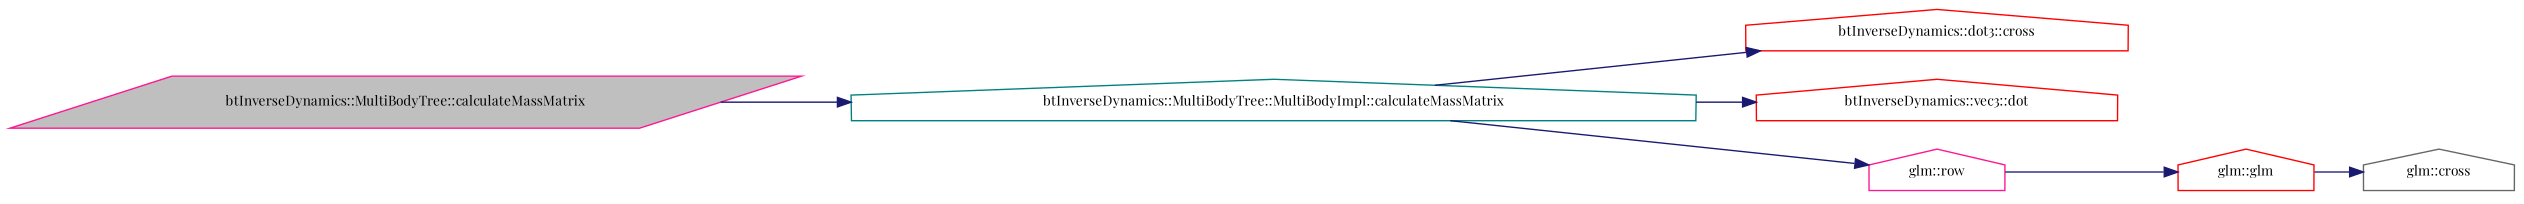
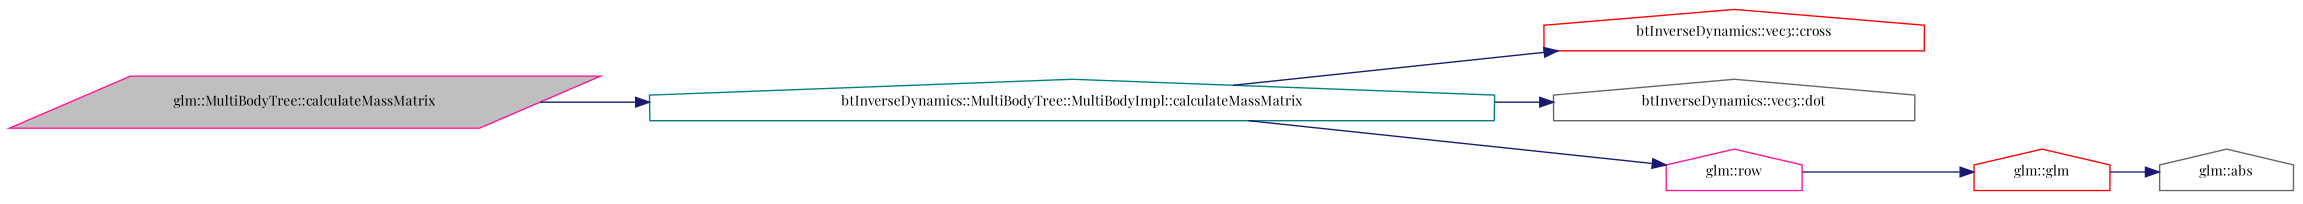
(1937, 32) -> (1734, 32)
(406, 102) -> (305, 102)
(1937, 102) -> (1734, 102)
(2439, 172) -> (2227, 172)
